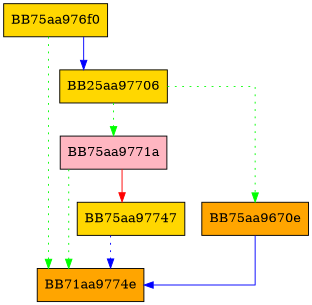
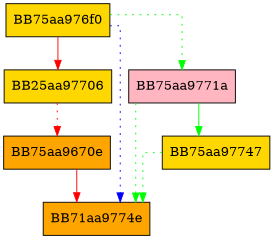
(84, 49) -> (58, 49)
(255, 96) -> (57, 115)
(114, 115) -> (169, 15)
(49, 148) -> (120, 104)
(122, 181) -> (199, 115)
(111, 247) -> (143, 163)
(229, 285) -> (77, 181)
